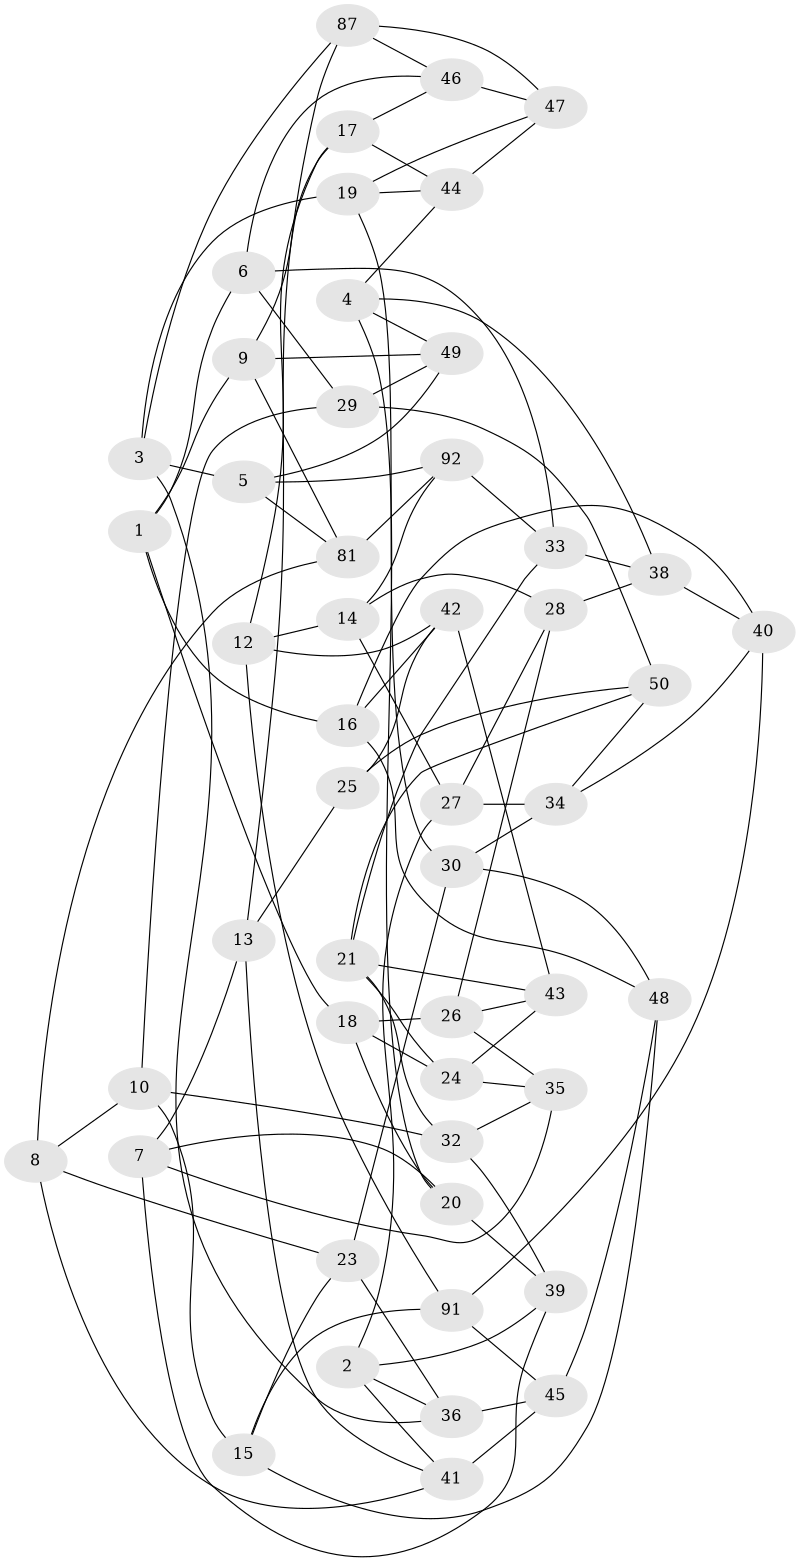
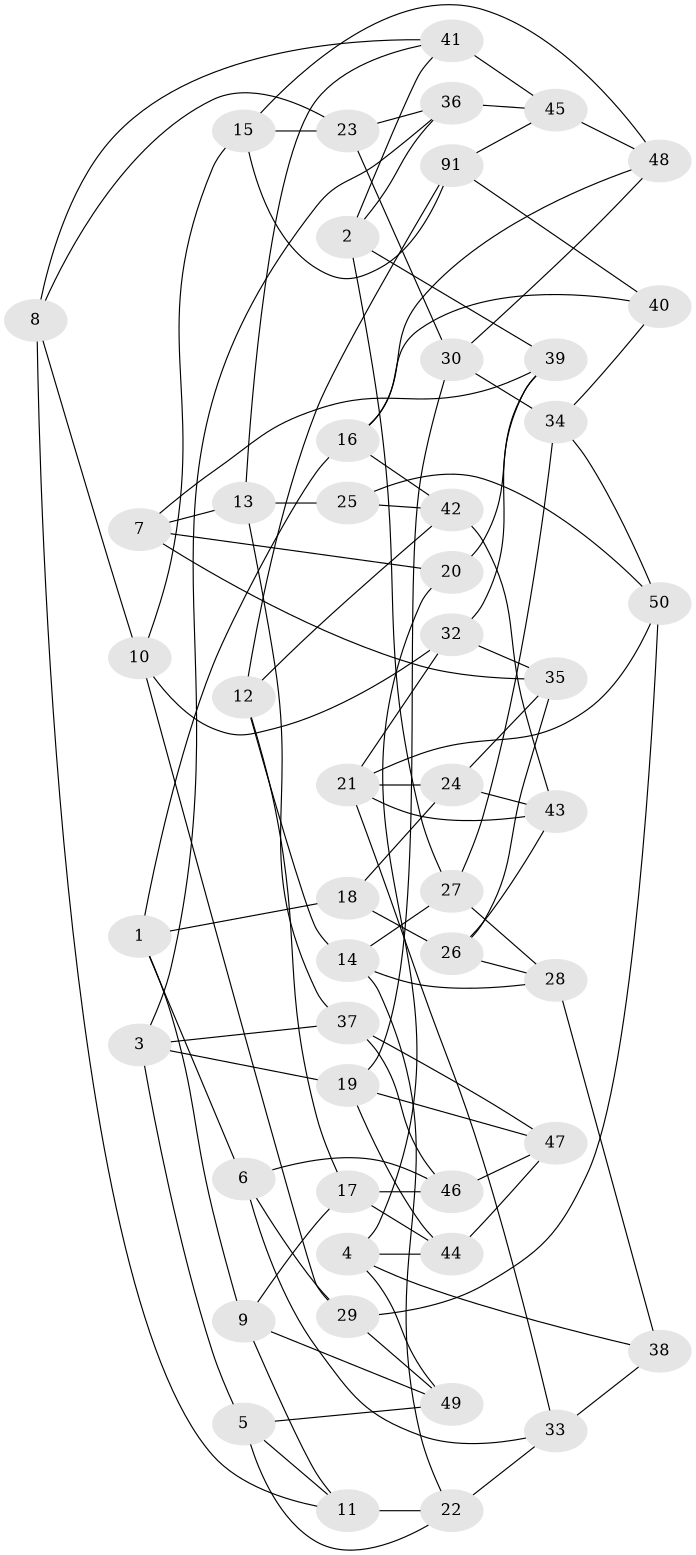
(348, 25) -> (348, 1023)
(452, 460) -> (452, 1511)
(348, 557) -> (348, 1511)
(712, 603) -> none
(382, 1103) -> none
